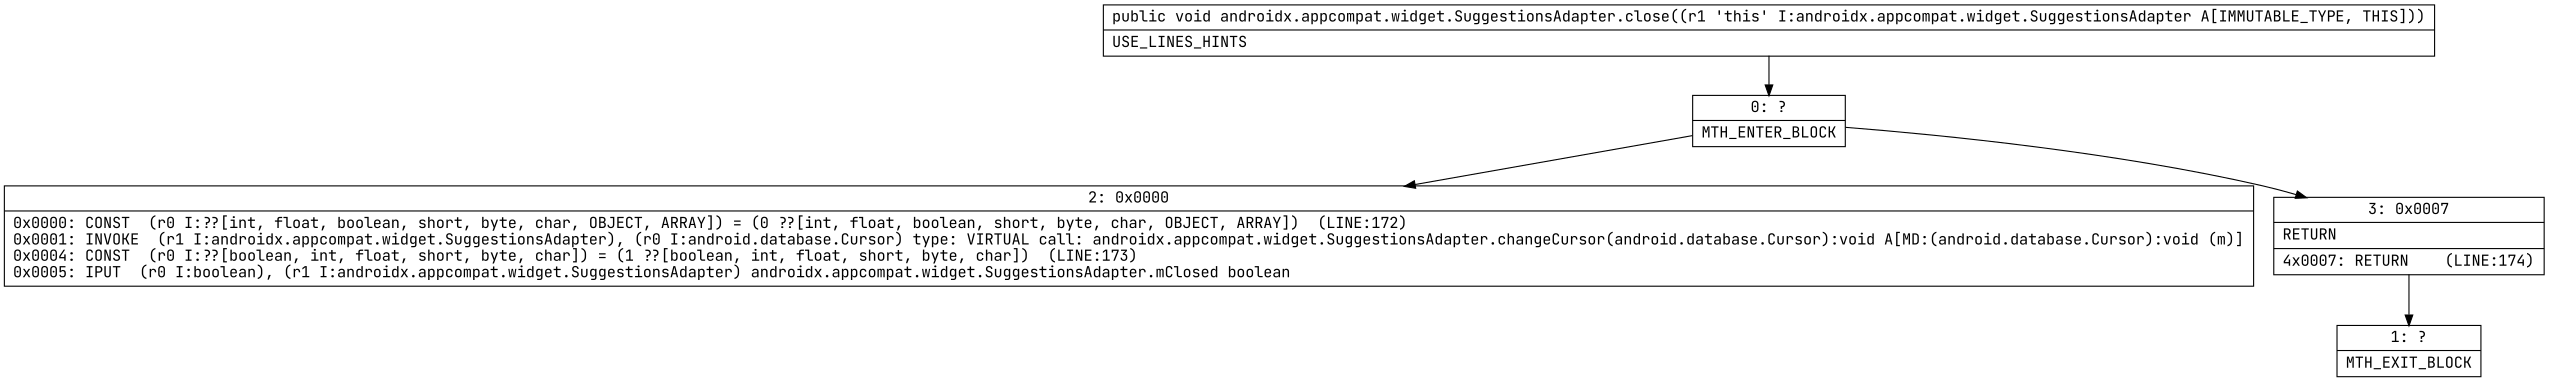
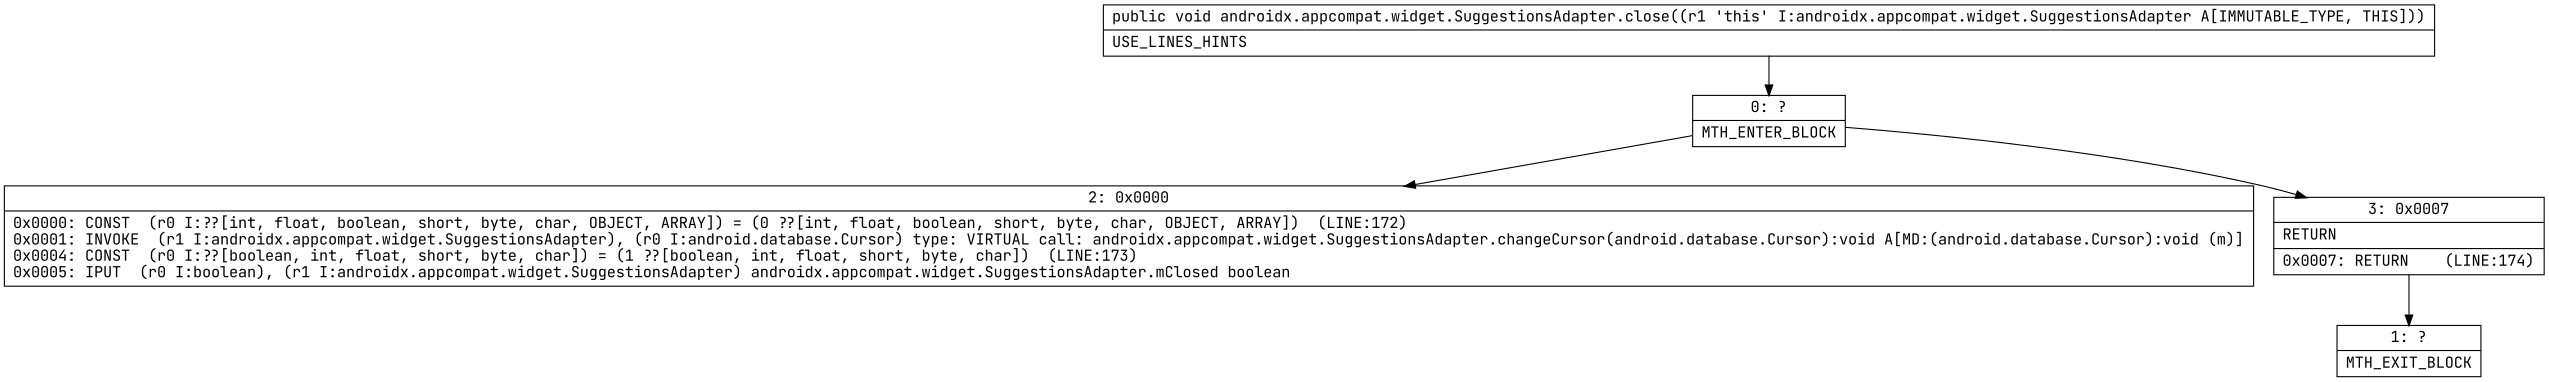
(2409, 261) -> (2409, 261)
